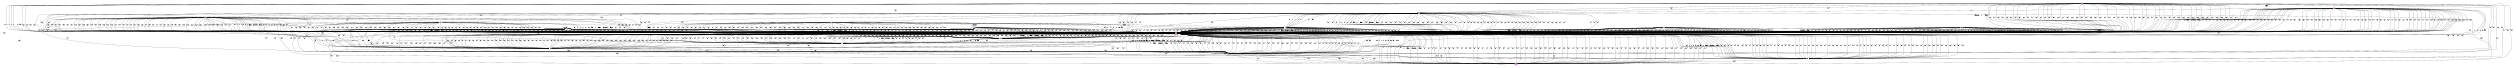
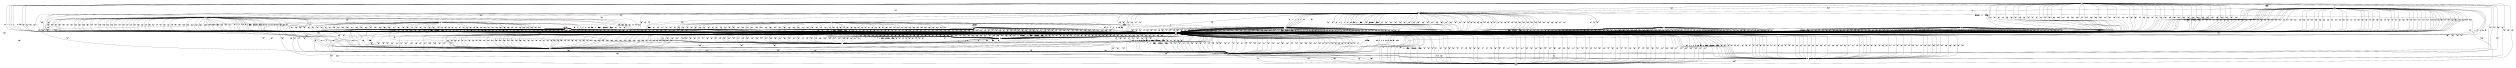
(318, 32) -> (317, 34)
